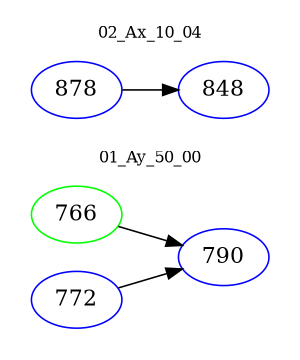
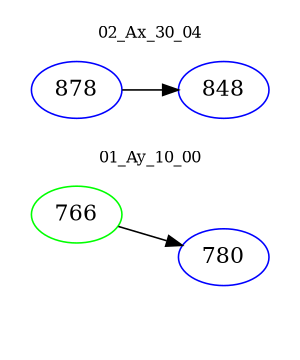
(150, 34) -> (150, 34)
(150, 159) -> (150, 159)
(224, 257) -> (224, 257)
(77, 300) -> none
